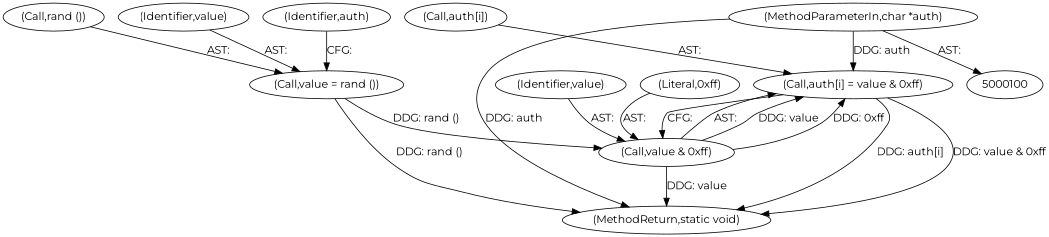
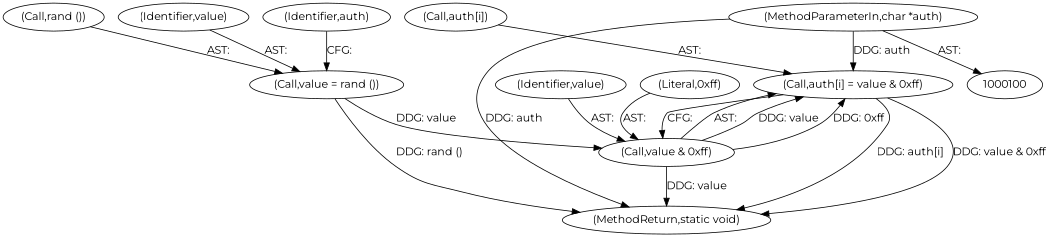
(1005, 85) -> (1005, 85)
(426, 119) -> (426, 119)
